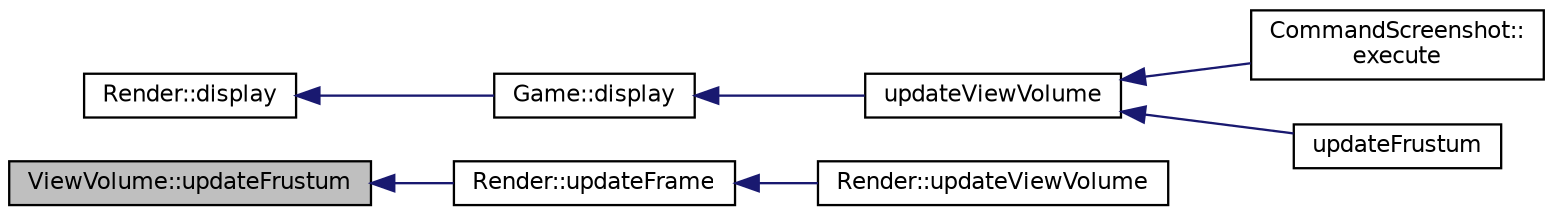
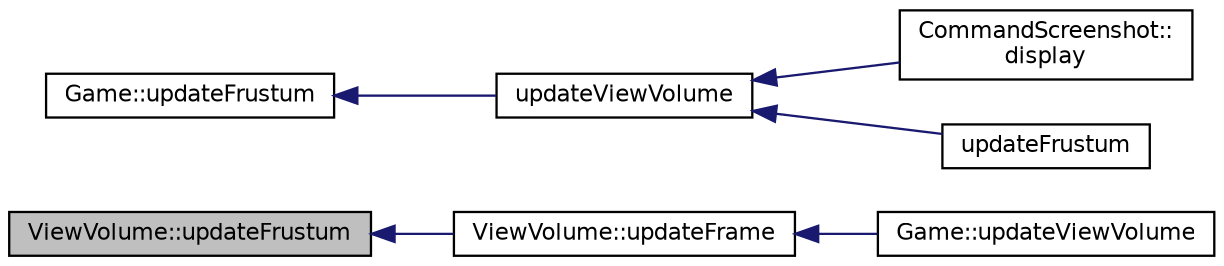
(1397, 45) -> (1046, 45)
(190, 96) -> none
(594, 96) -> (190, 96)
(594, 183) -> (624, 234)
(993, 183) -> (1046, 234)
